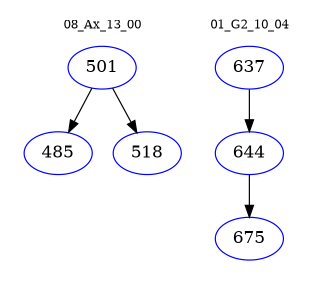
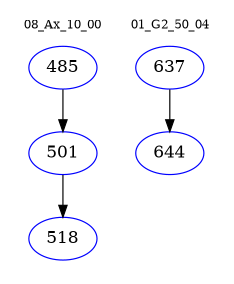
(103, 26) -> (63, 26)
(250, 26) -> (170, 26)
(83, 105) -> (63, 105)
(249, 239) -> none
